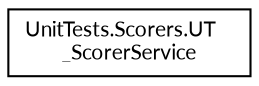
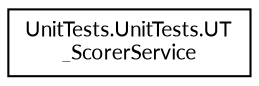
(129, 43) -> (129, 43)
